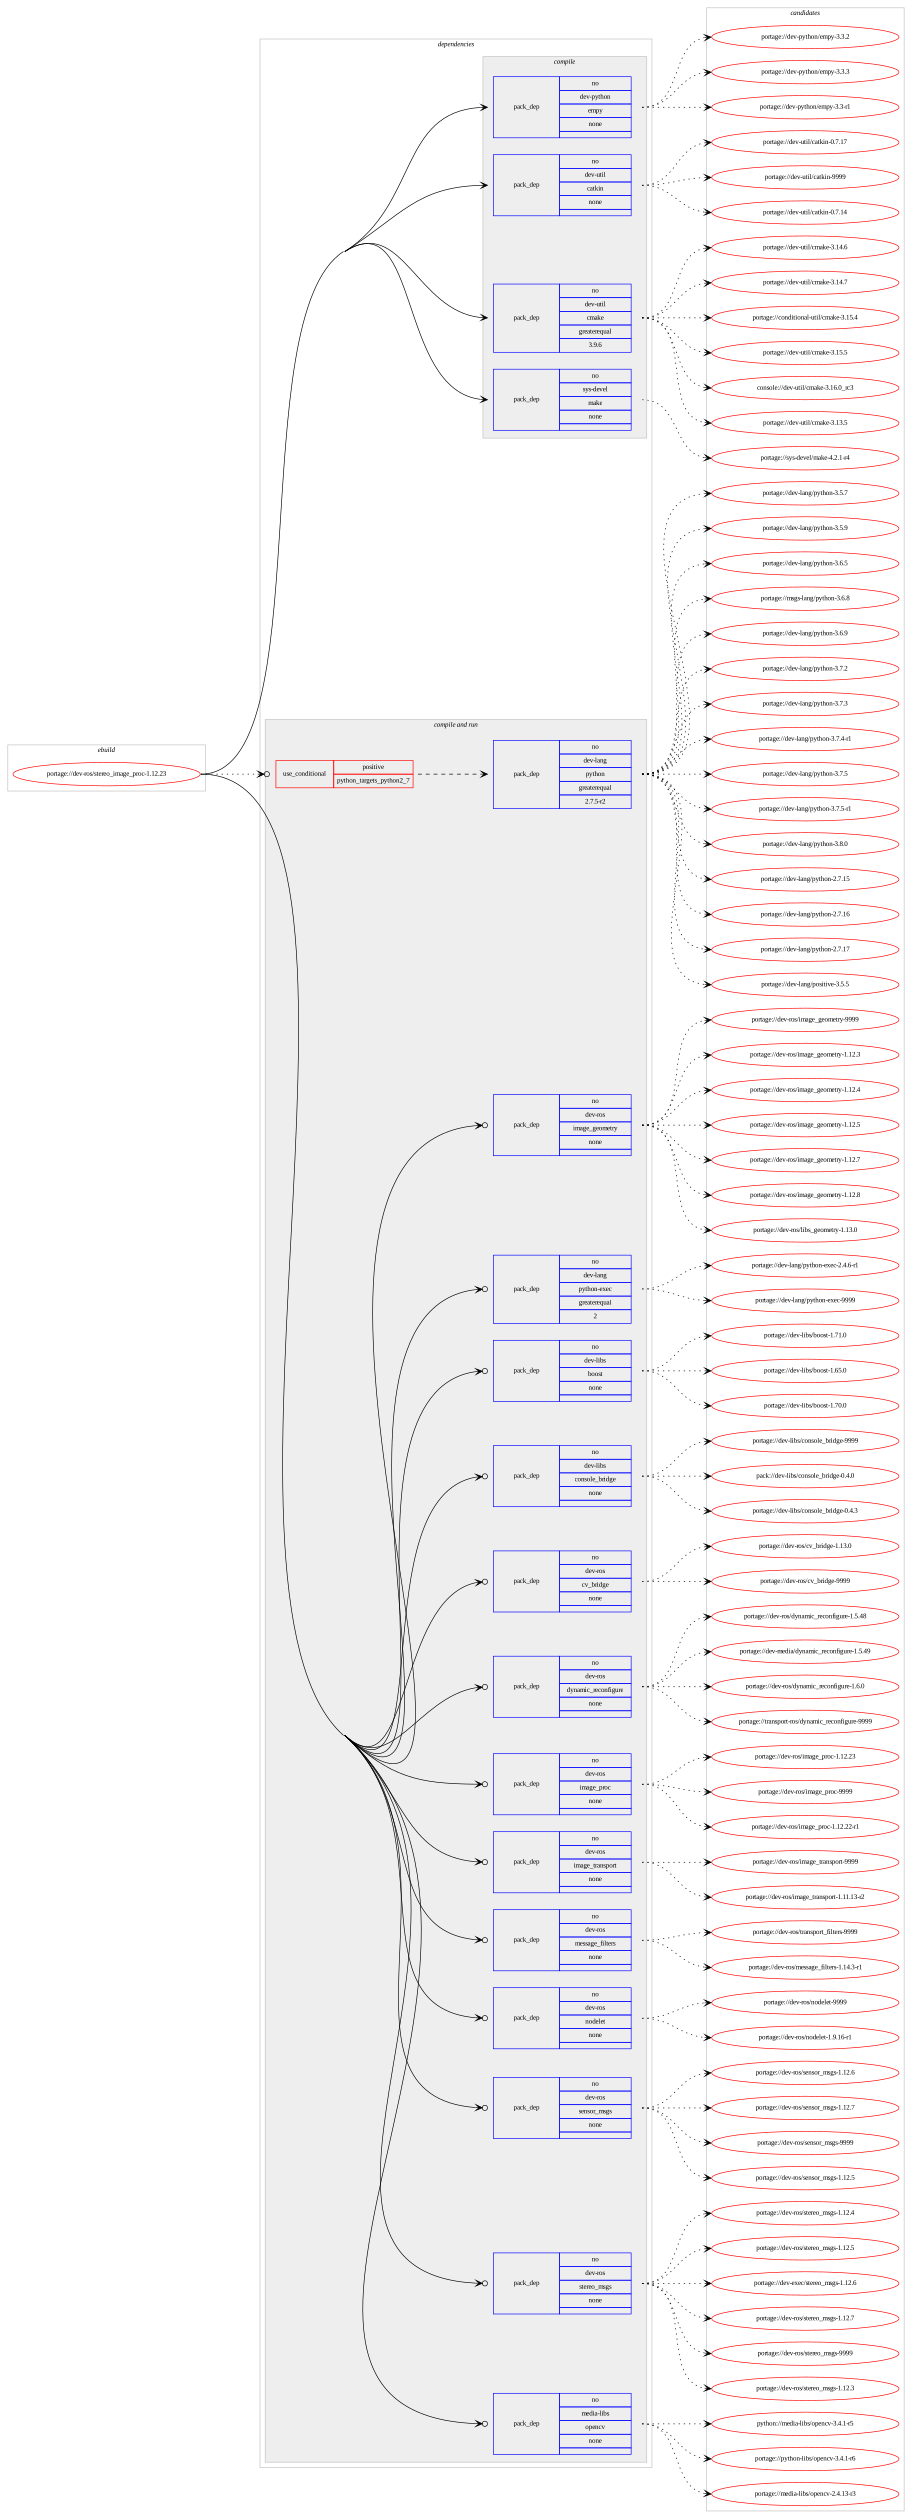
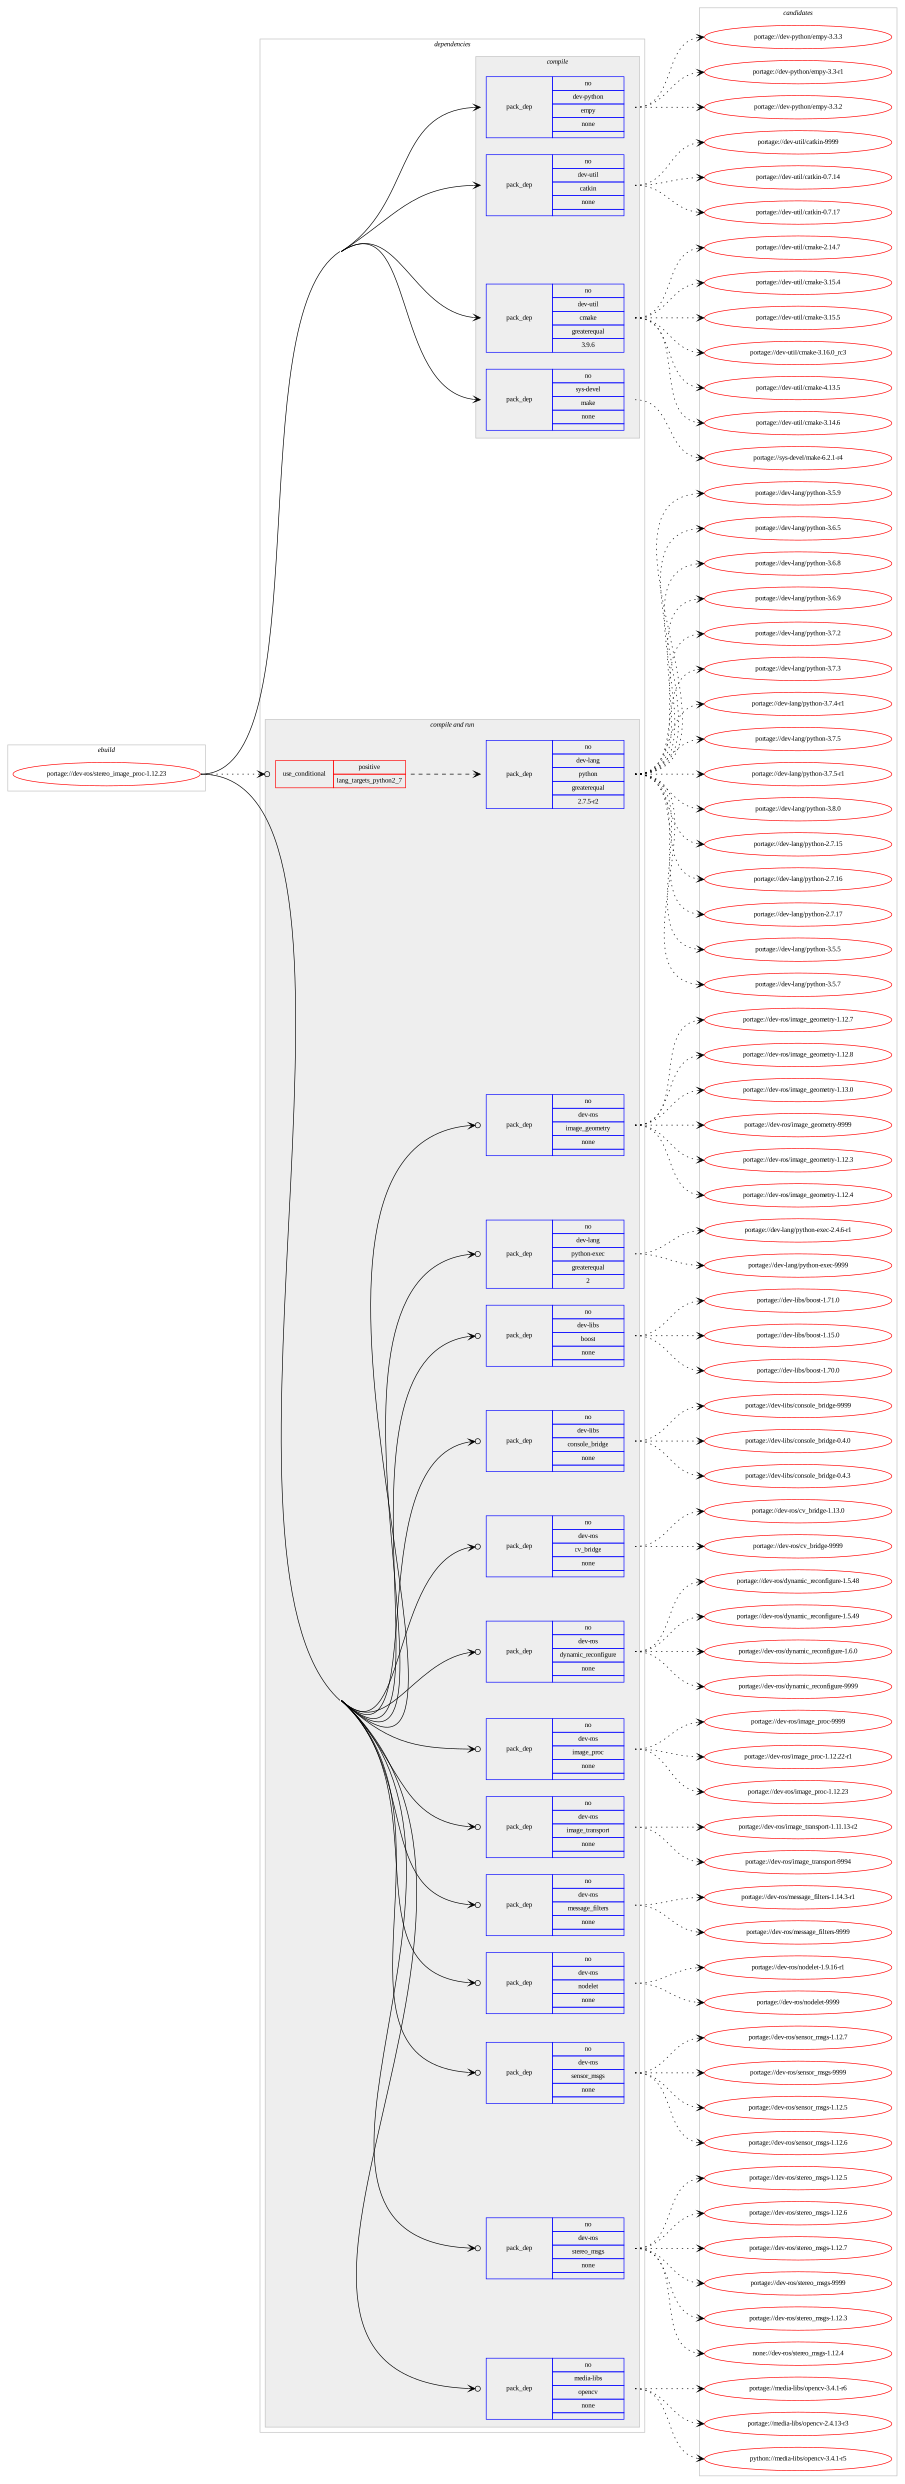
(805, 283) -> (798, 248)
(805, 318) -> (798, 283)
(805, 388) -> (798, 353)
(805, 423) -> (798, 388)
(805, 458) -> (798, 458)
(805, 599) -> (798, 564)
(373, 781) -> (370, 781)
(805, 985) -> (798, 950)
(805, 1125) -> none
(805, 1230) -> (798, 1090)
(805, 1371) -> (798, 1336)
(805, 1476) -> (798, 1441)
(805, 1652) -> (798, 1617)
(805, 1722) -> (798, 1687)
(805, 1862) -> (798, 1862)
(805, 1932) -> (798, 1932)
(805, 2213) -> (798, 2354)
(805, 2283) -> (798, 2213)
(805, 2459) -> (798, 2389)
